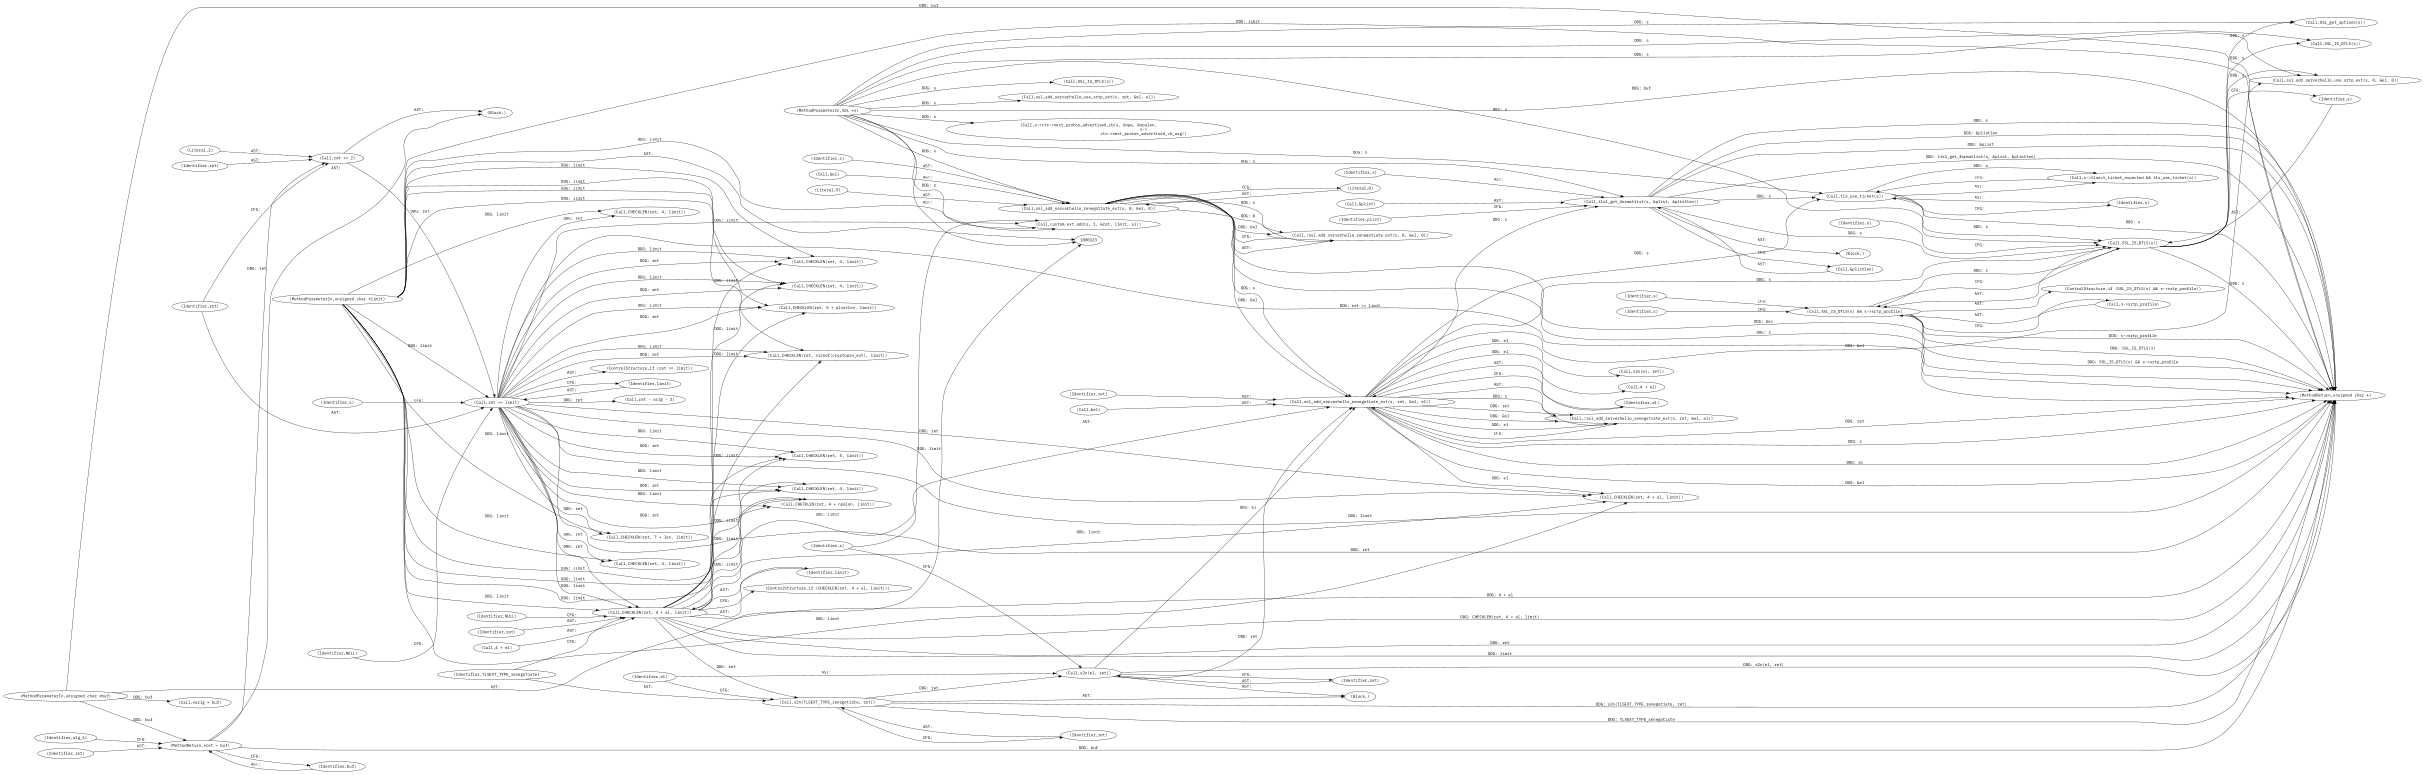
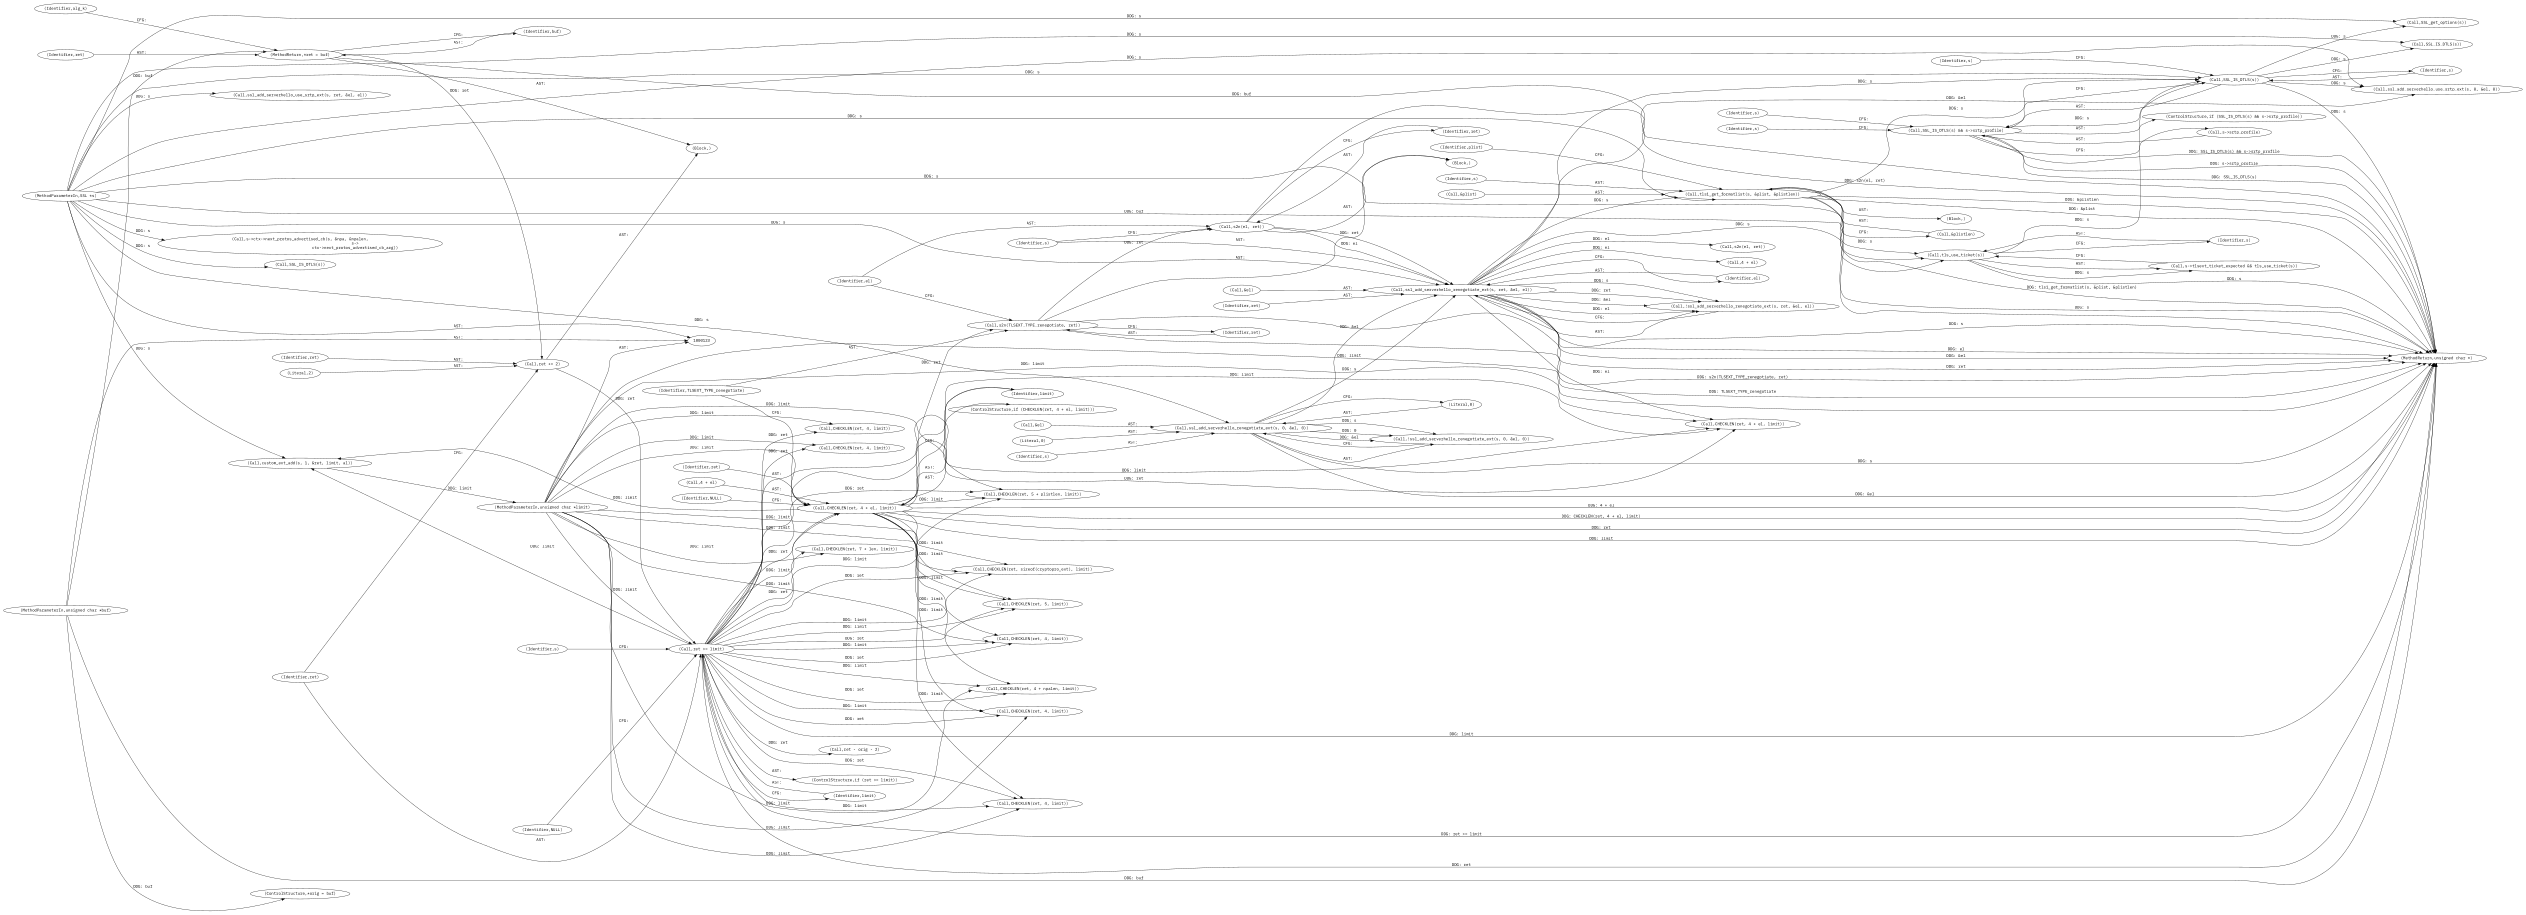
(680, 143) -> (420, 485)
none -> (759, 225)
(200, 703) -> (300, 894)
